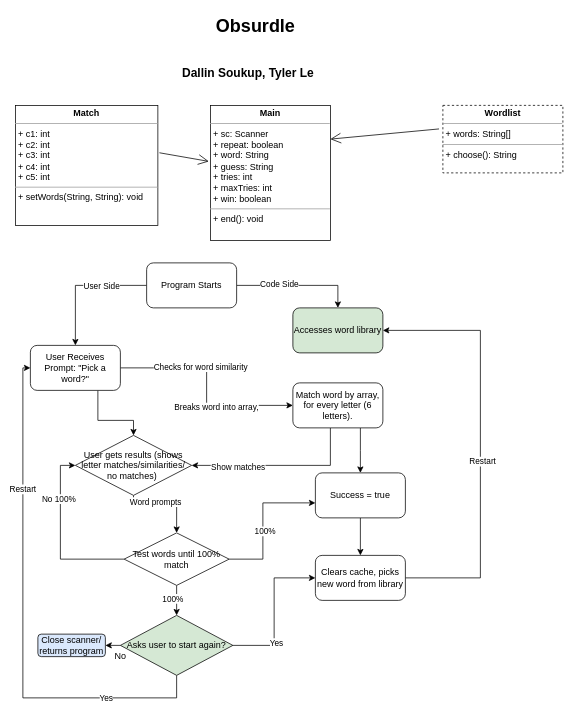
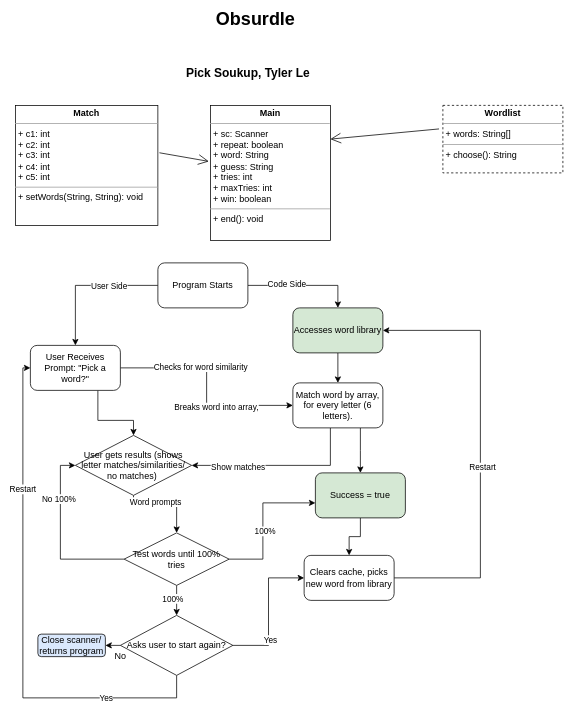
(255, 27) -> (255, 19)
(248, 72) -> (248, 72)
(192, 285) -> (203, 285)
none -> (338, 376)
(360, 495) -> (360, 495)
(177, 559) -> (177, 559)
(360, 578) -> (349, 578)
(177, 645) -> (177, 645)
